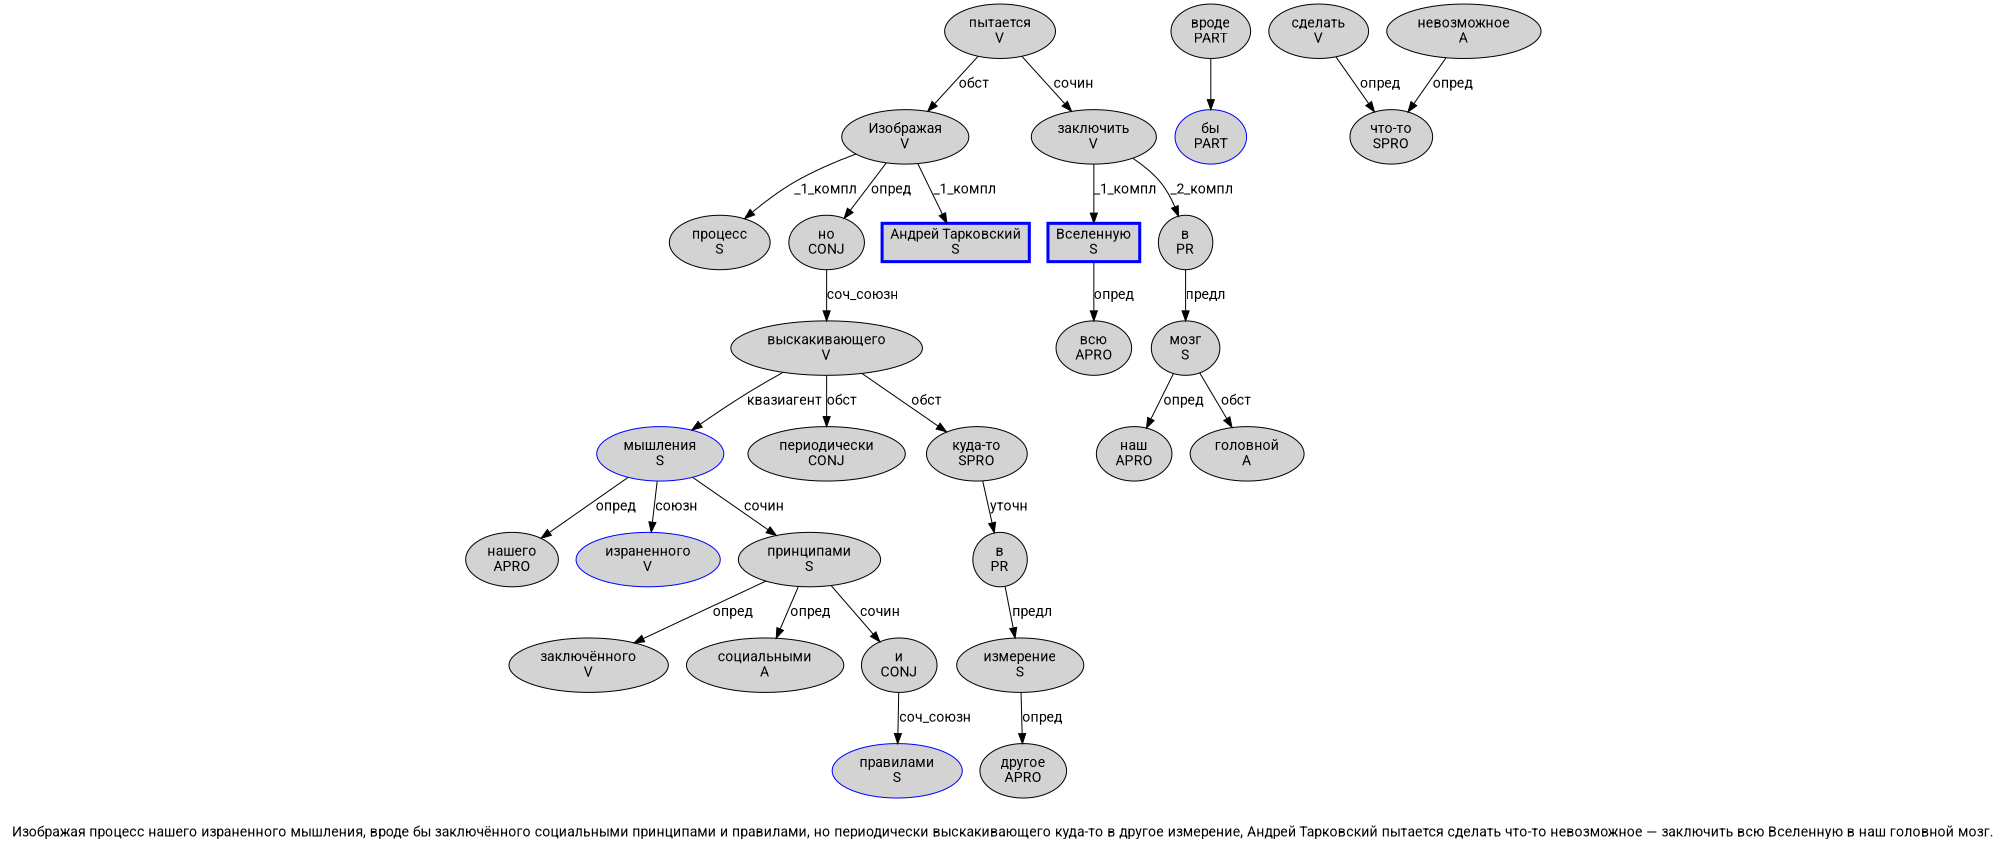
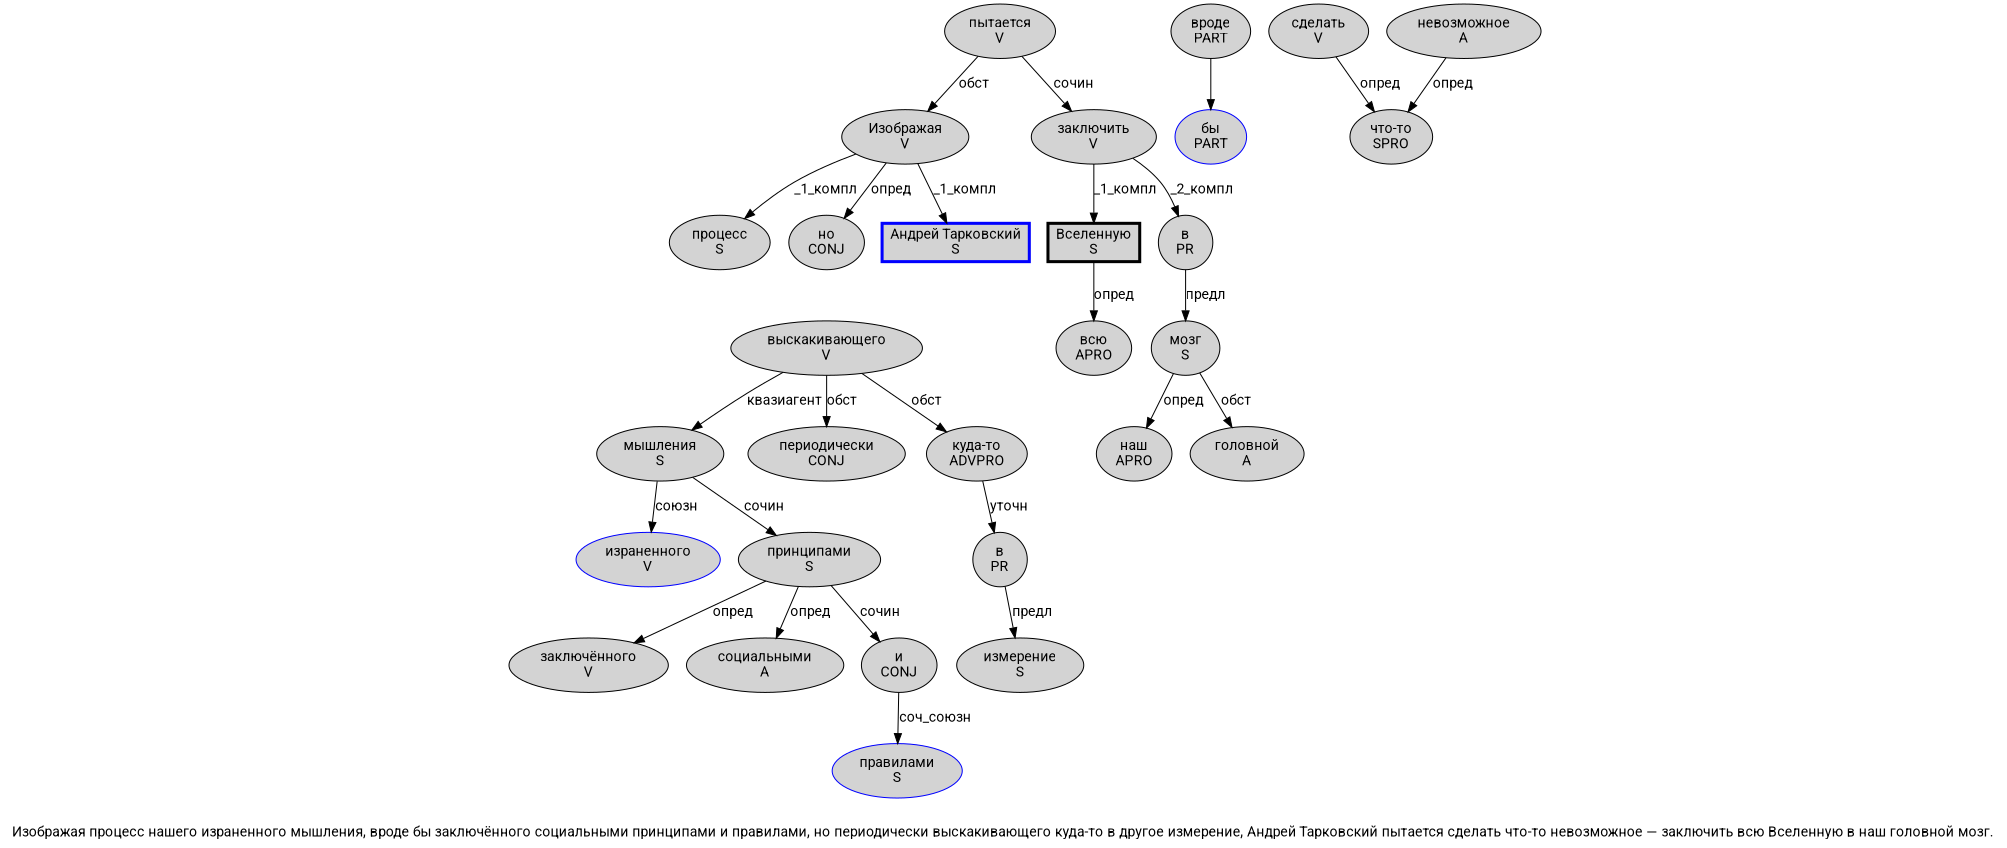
(1094, 242) -> (1094, 242)
(827, 290) -> none
(660, 454) -> (660, 454)
(977, 454) -> (977, 454)
(512, 560) -> none
(1023, 771) -> none
